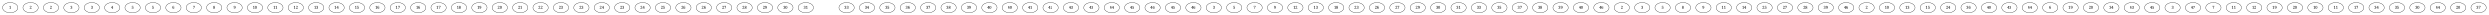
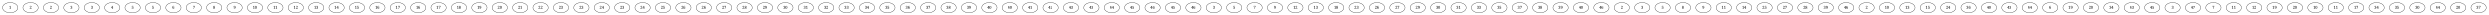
none -> (826, 8)
